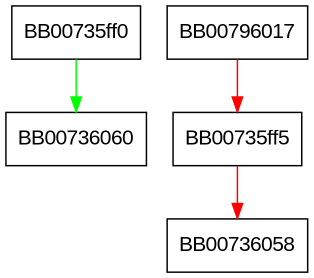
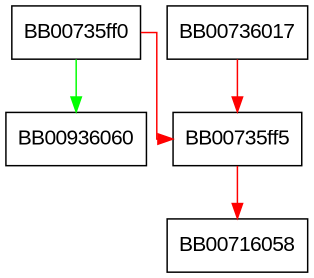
(237, 33) -> (237, 33)
none -> (157, 79)
(76, 139) -> (76, 139)
(237, 246) -> (237, 246)
